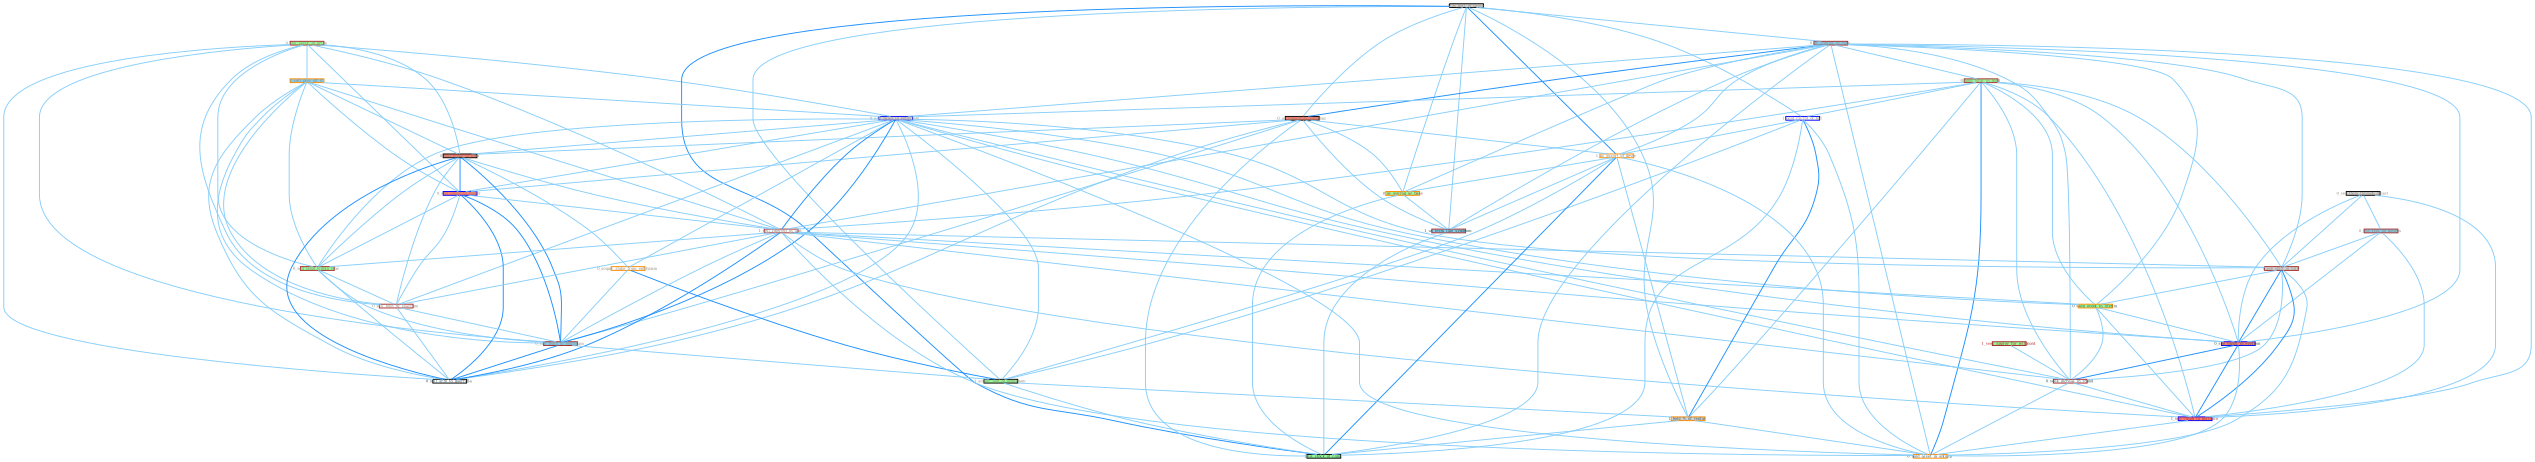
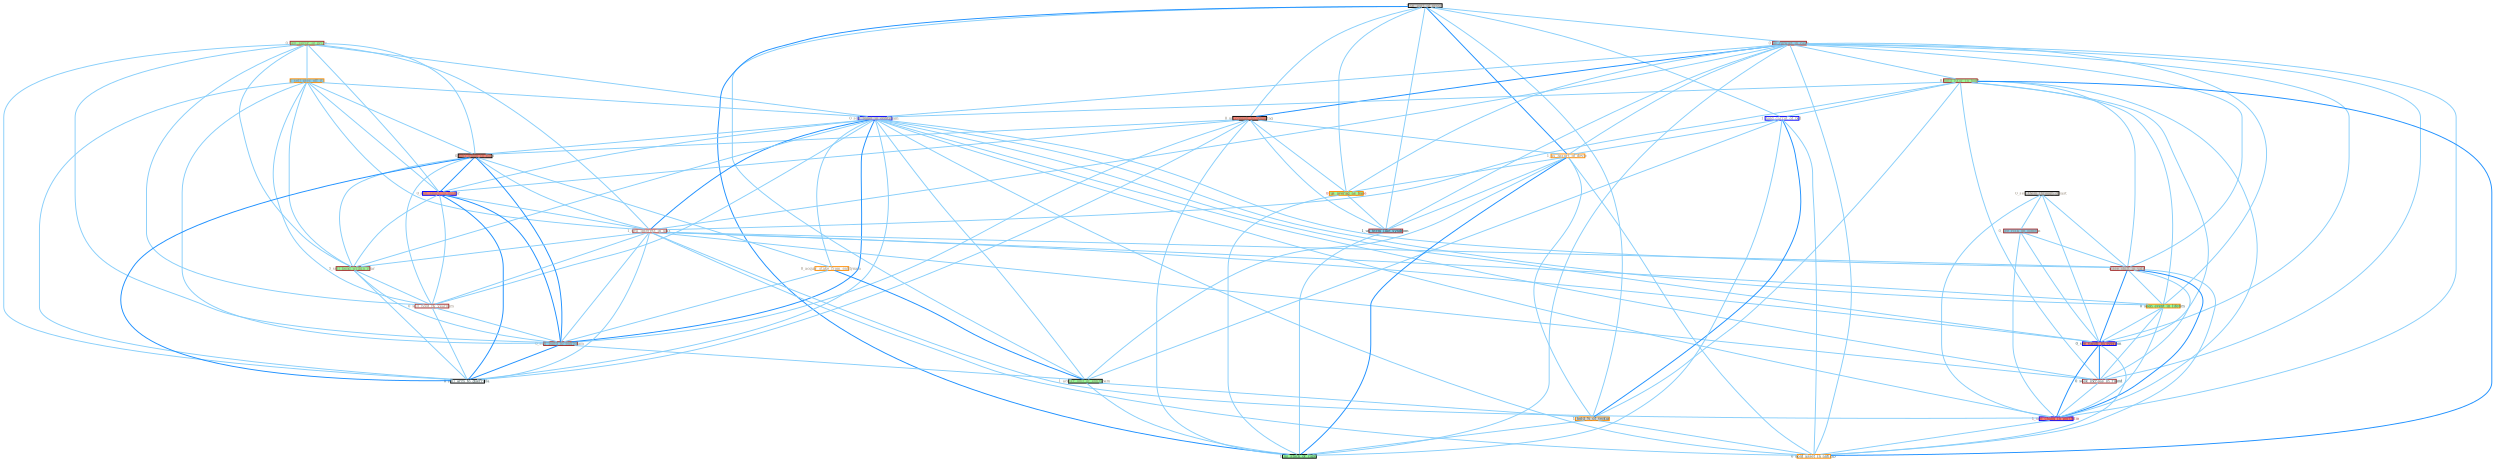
(602, 338) -> (610, 320)
(2009, 344) -> none
(2000, 419) -> none
